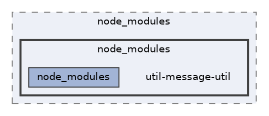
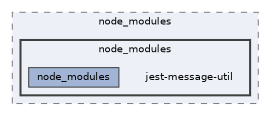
(189, 77) -> (190, 77)
